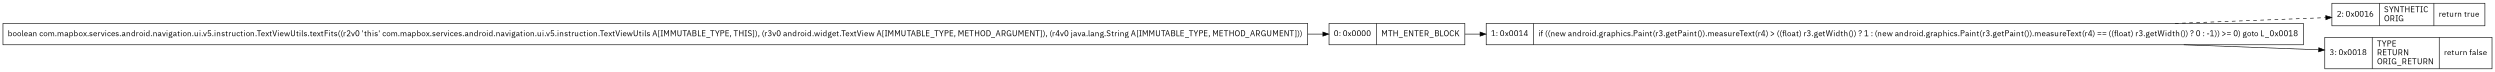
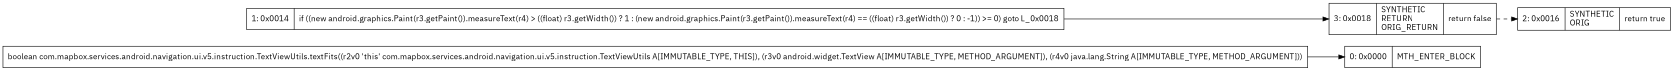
(2250, 21) -> (1504, 19)
(1473, 34) -> none
(2387, 44) -> (1404, 10)
